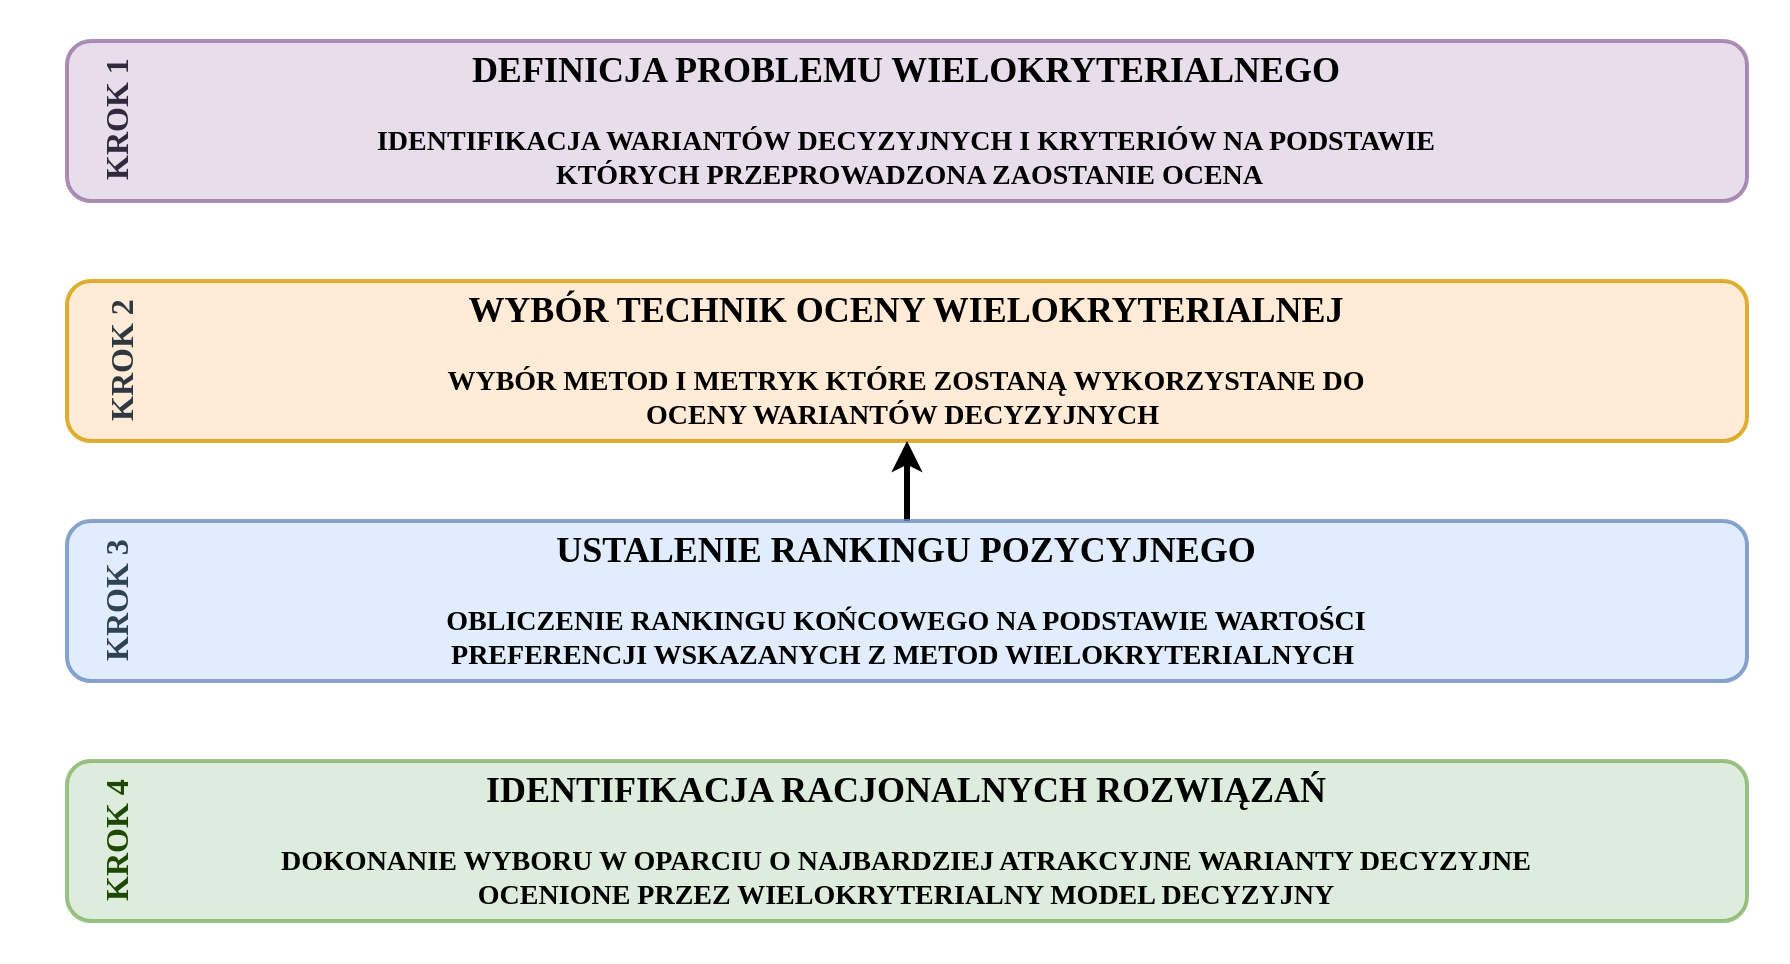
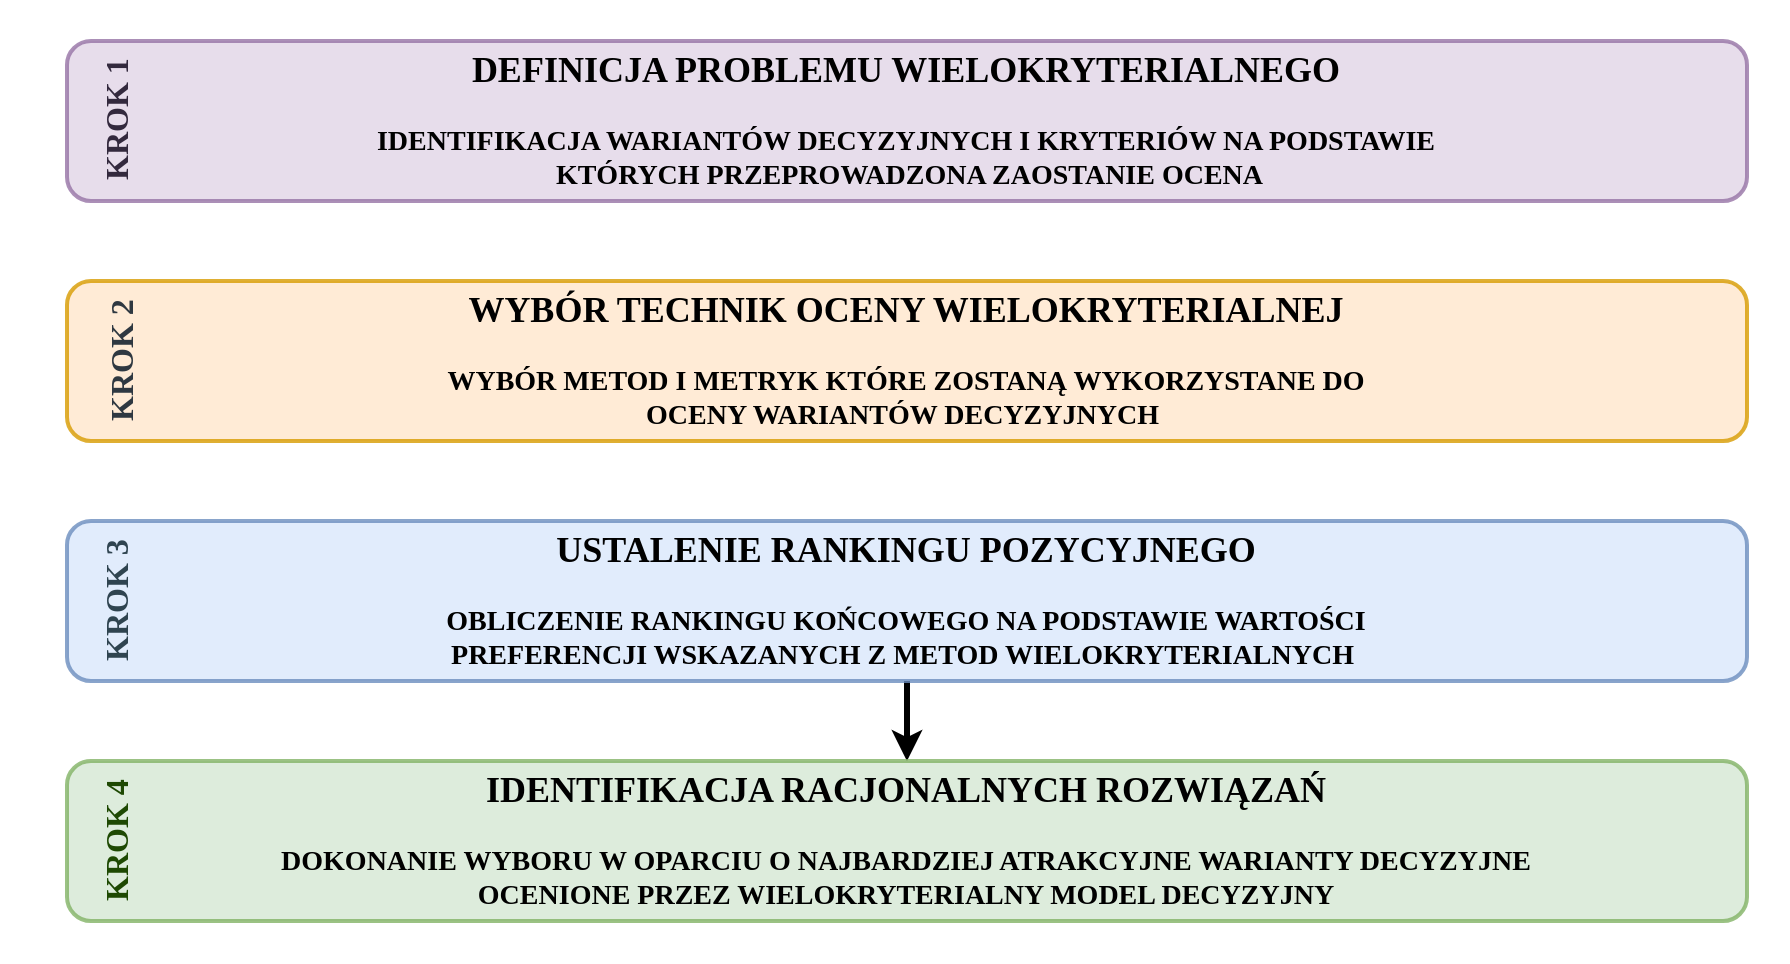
(907, 491) -> (907, 710)
